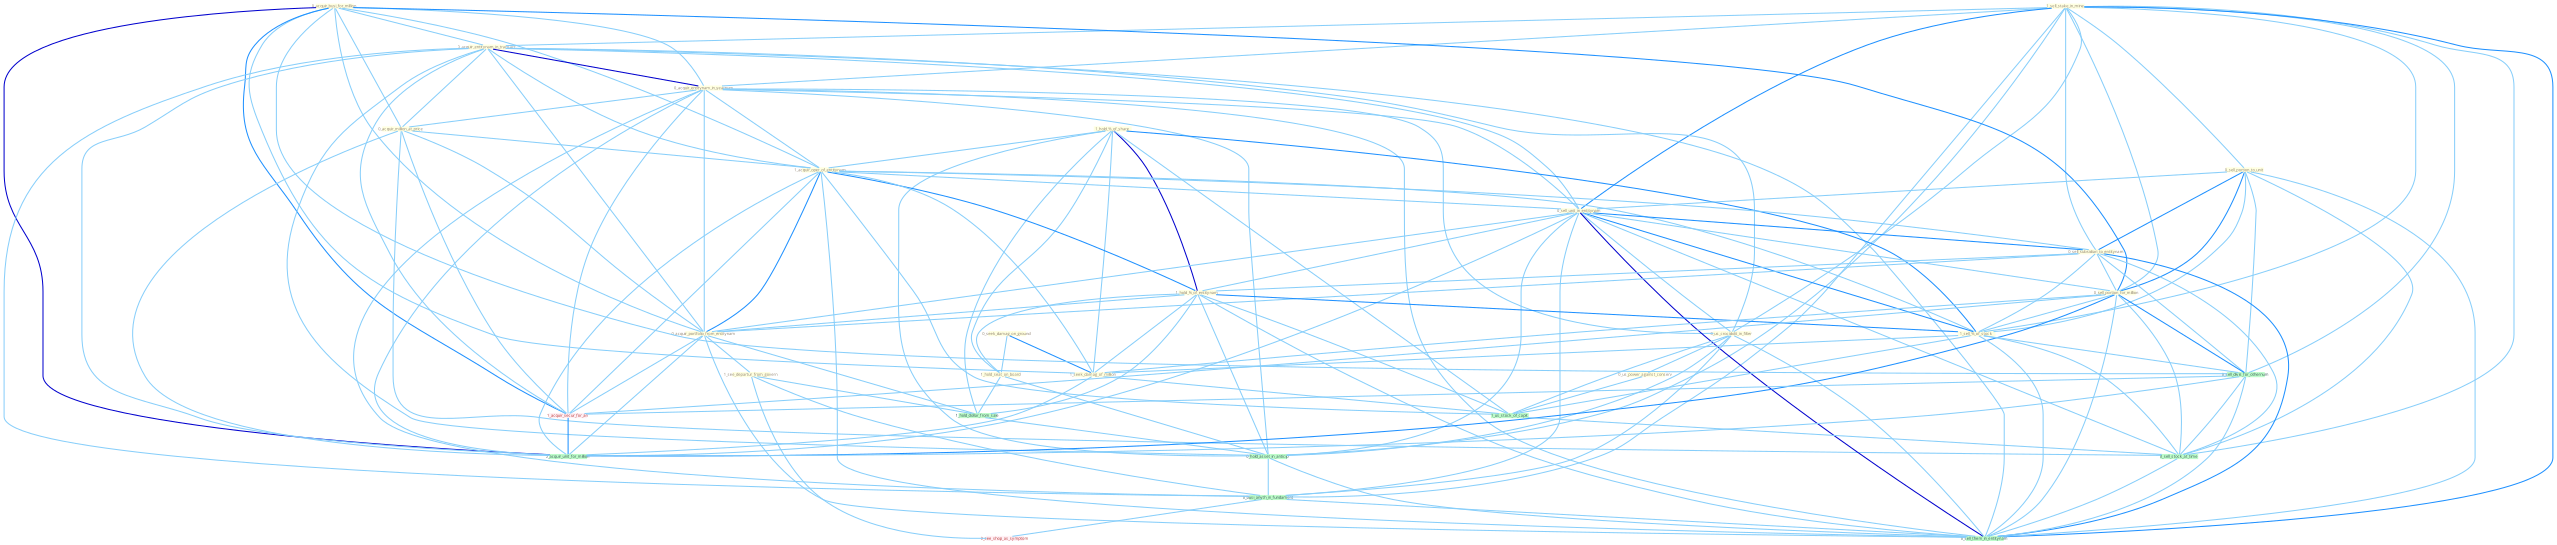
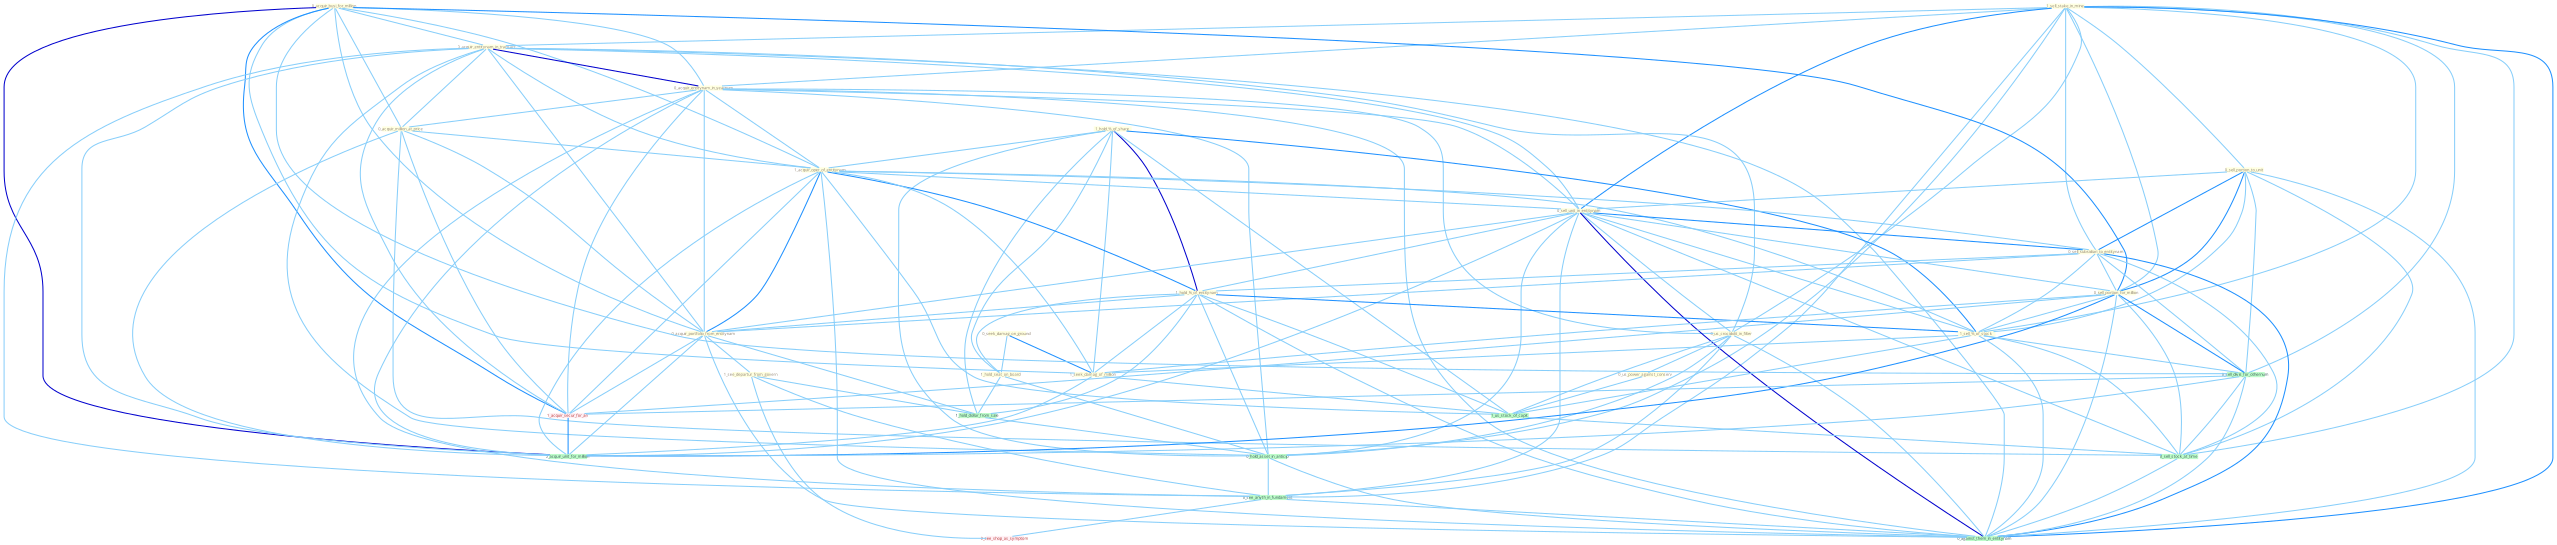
(1798, 278) -> (1798, 278)
(1268, 497) -> (1268, 497)
(1985, 538) -> (1985, 538)
